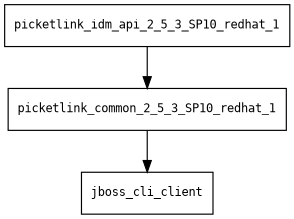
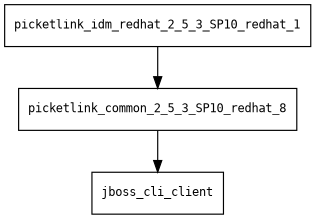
(147, 26) -> (158, 26)
(147, 109) -> (158, 109)
